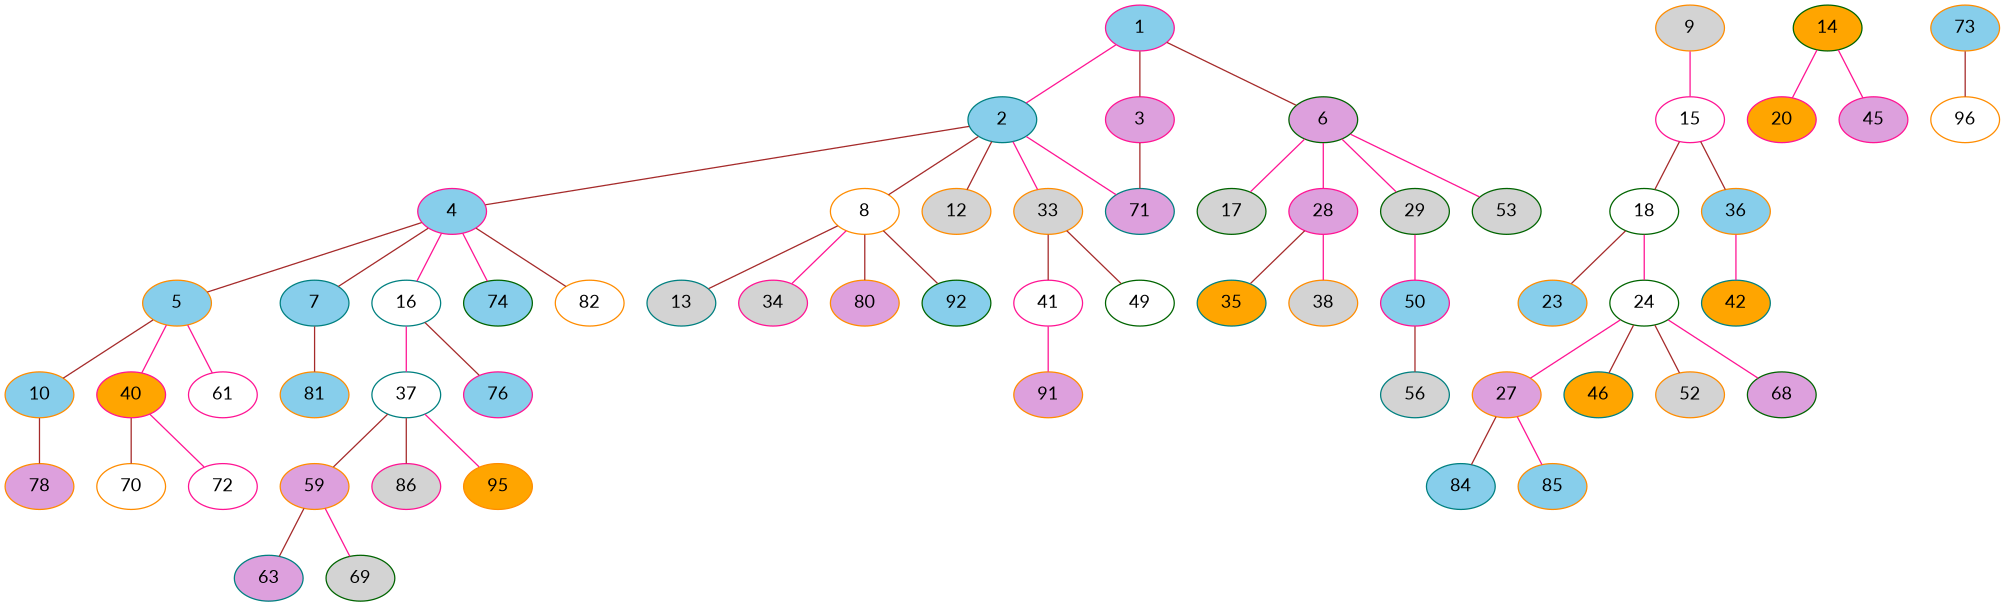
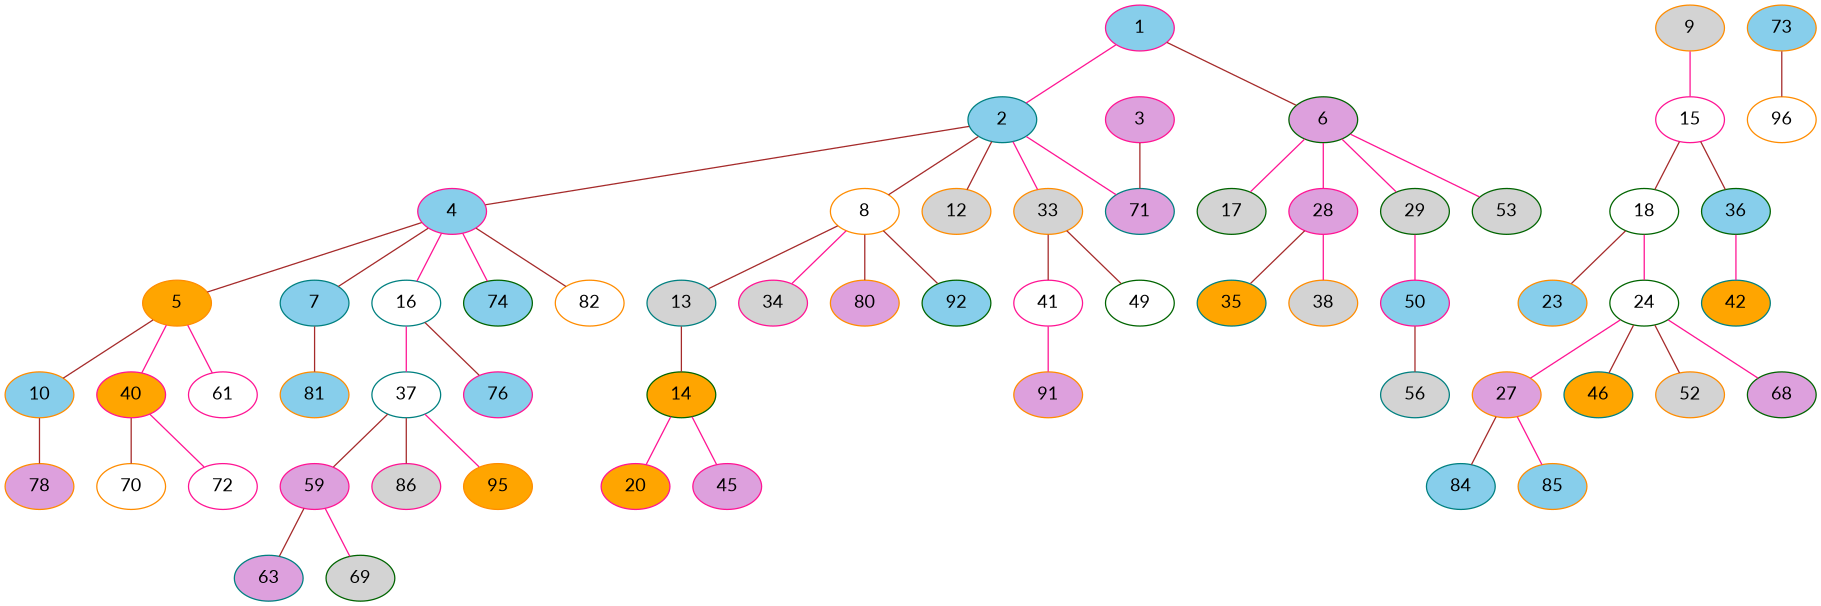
(1140, 74) -> none
(1736, 211) -> (1736, 211)
(177, 303) -> (177, 303)
none -> (681, 349)
(315, 487) -> (315, 487)
